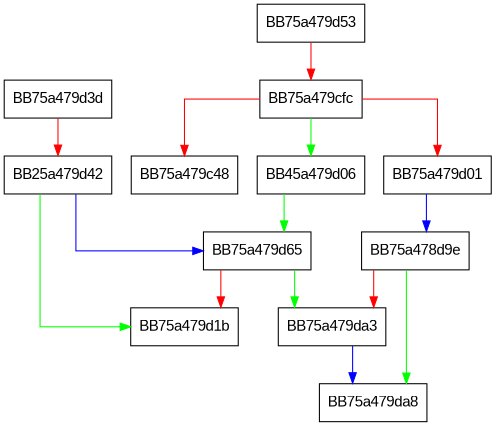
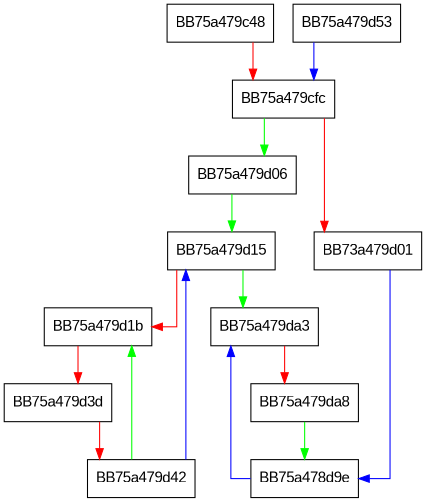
(311, 56) -> (314, 56)
(199, 99) -> (253, 56)
(58, 175) -> (141, 479)
(311, 175) -> (242, 175)
(437, 175) -> (368, 251)
(257, 251) -> (221, 251)
(374, 283) -> (231, 427)
(406, 322) -> (305, 435)
none -> (78, 359)
(353, 359) -> (285, 359)
